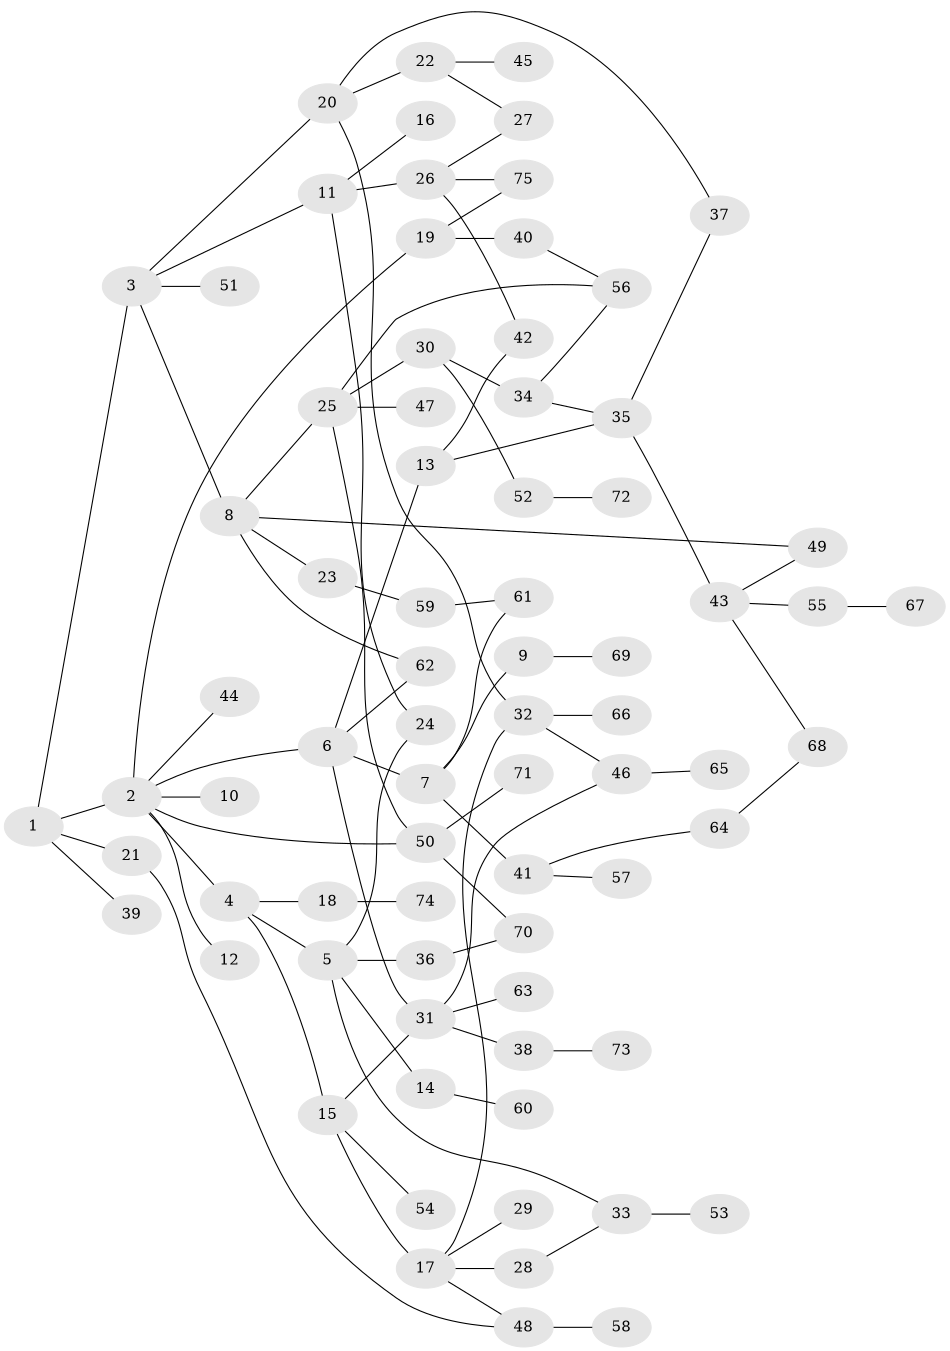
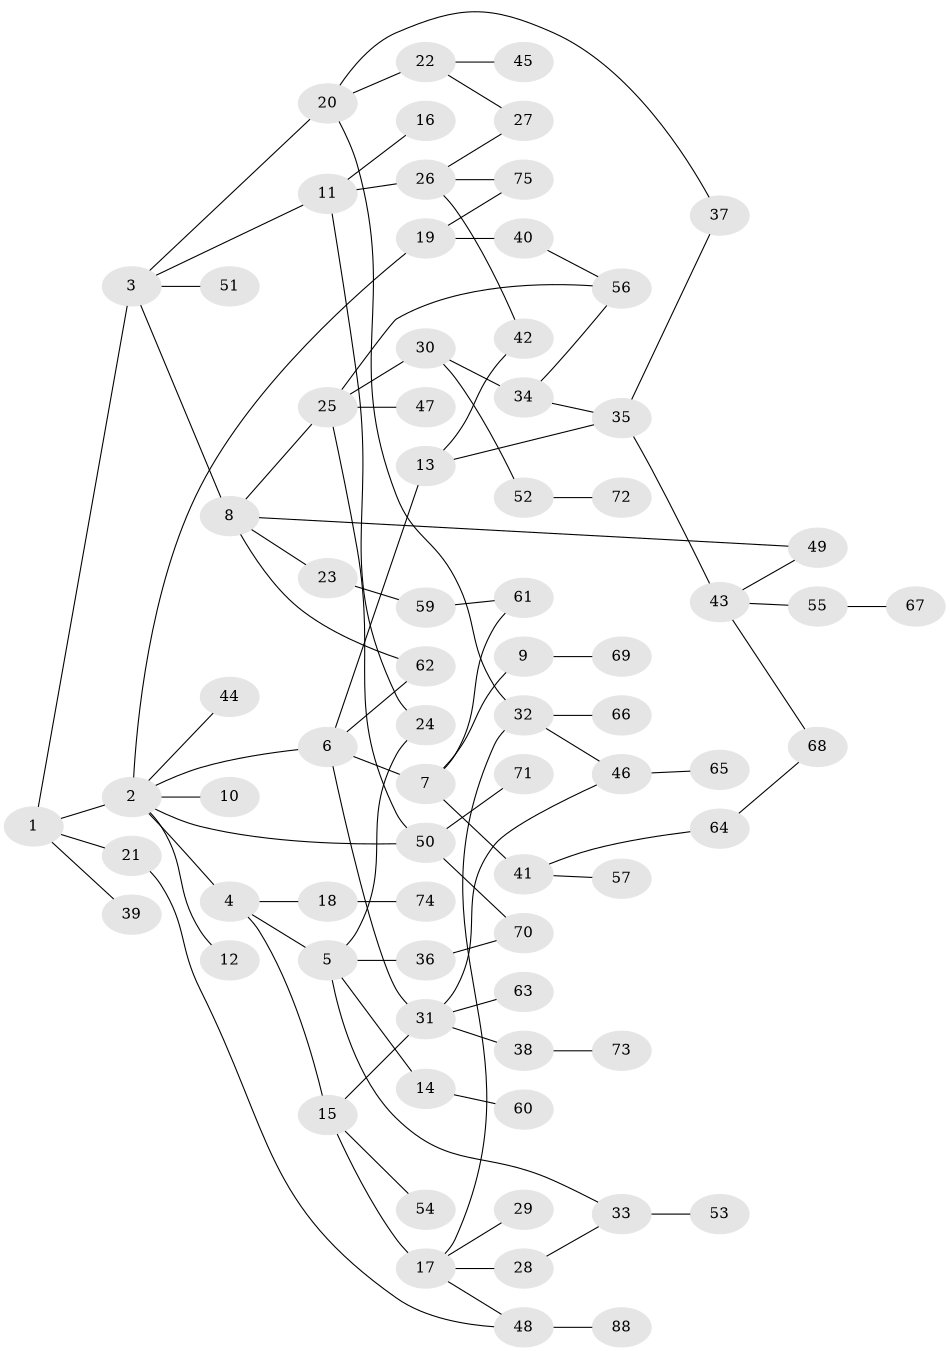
(622, 1327) -> (622, 1327)
